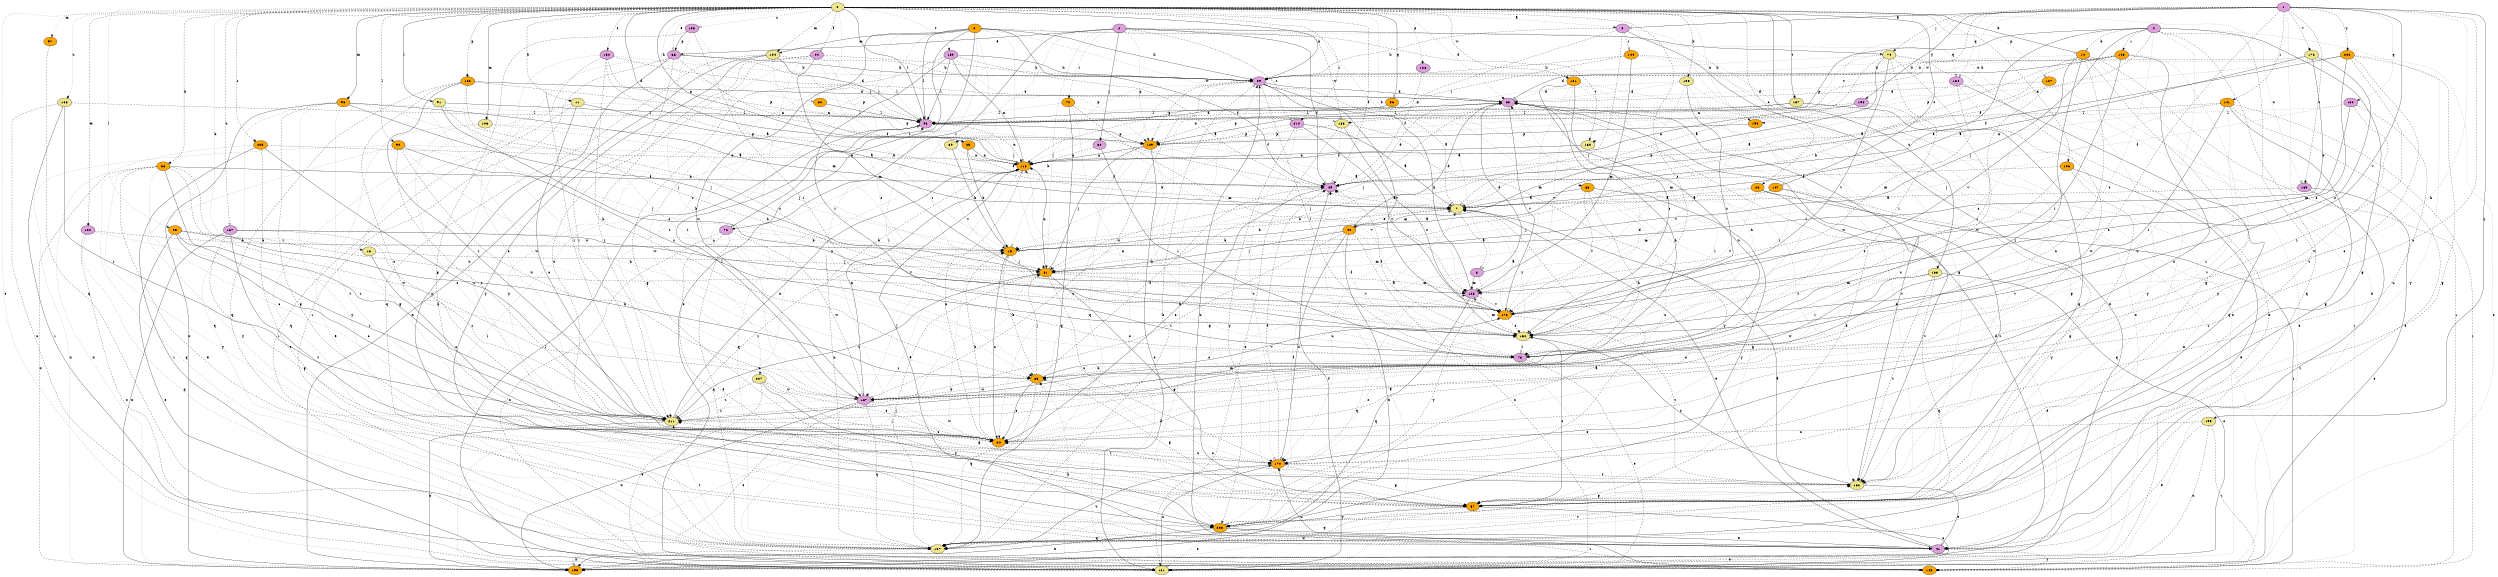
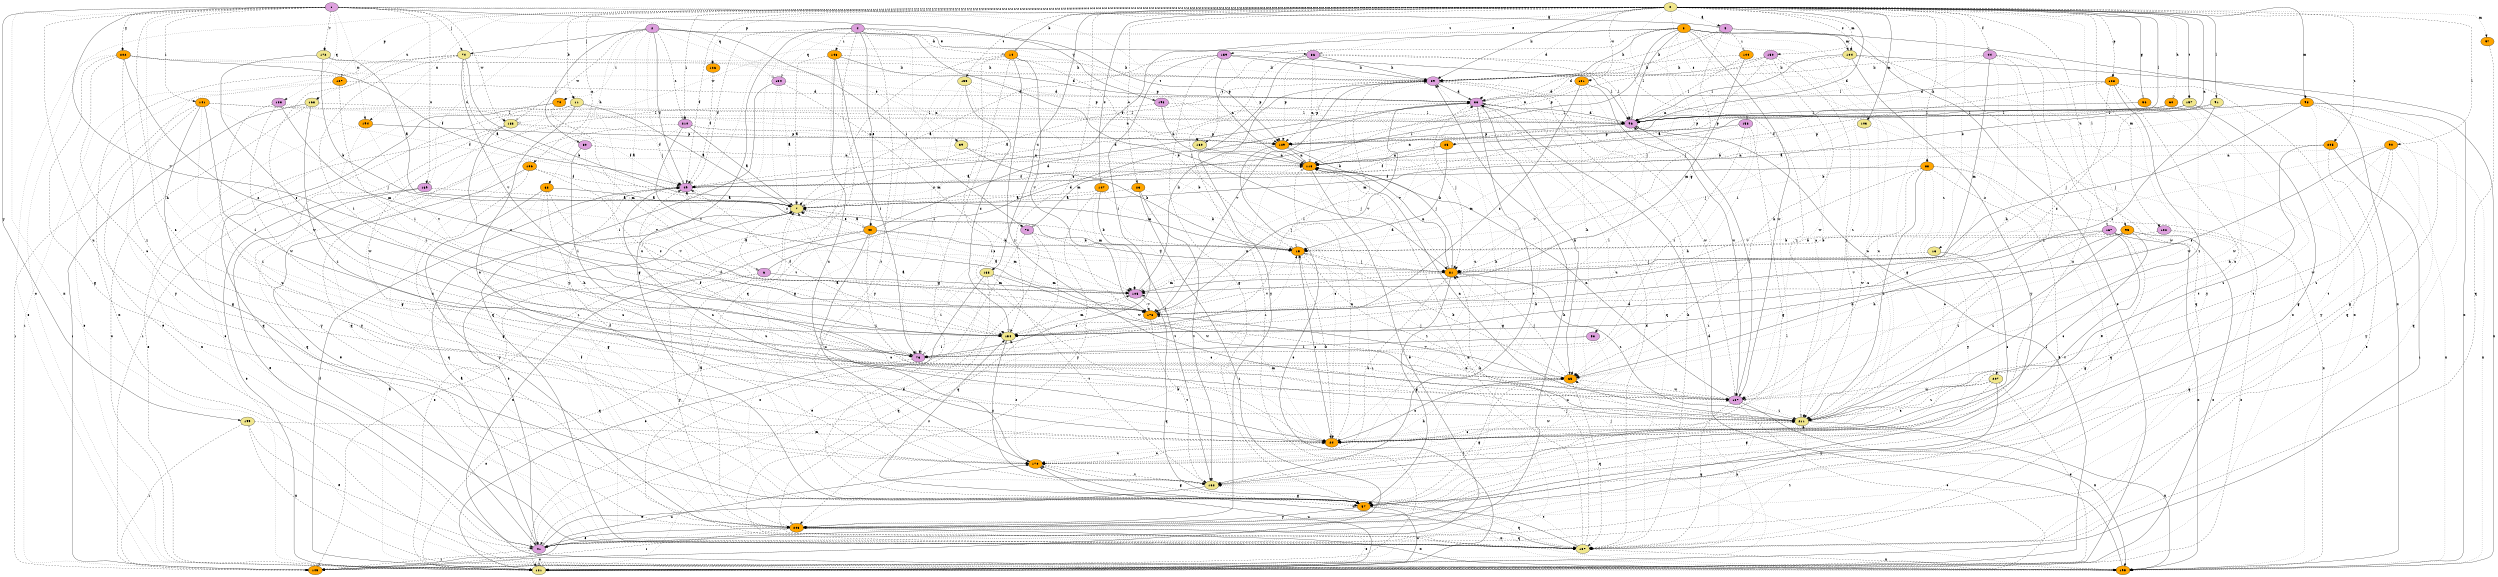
(680, 39) -> (1515, 136)
(1423, 68) -> (713, 68)
(1522, 273) -> (904, 273)
none -> (1593, 336)
(2300, 368) -> (270, 368)
